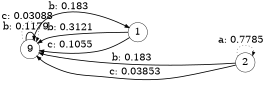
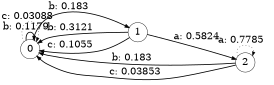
none -> (190, 46)
(30, 49) -> (30, 49)
